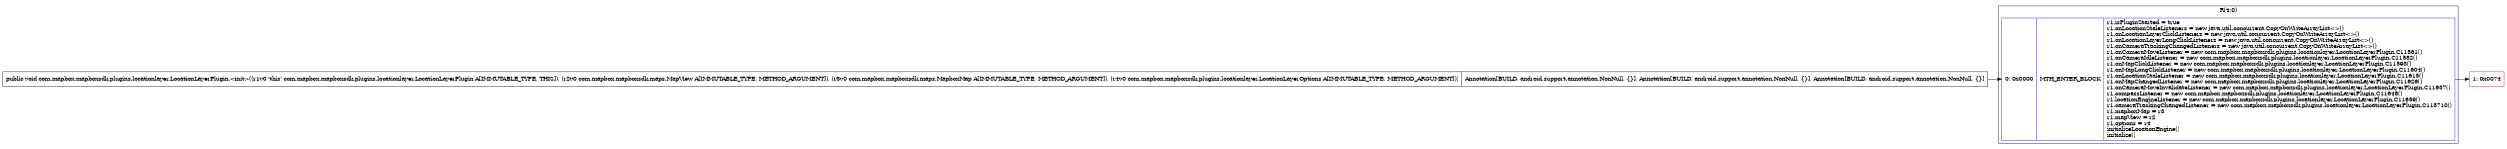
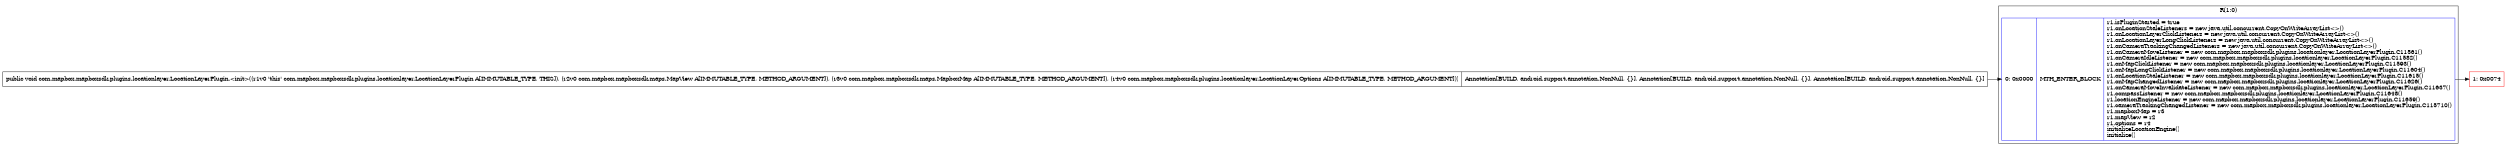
(2228, 10) -> (2228, 10)
